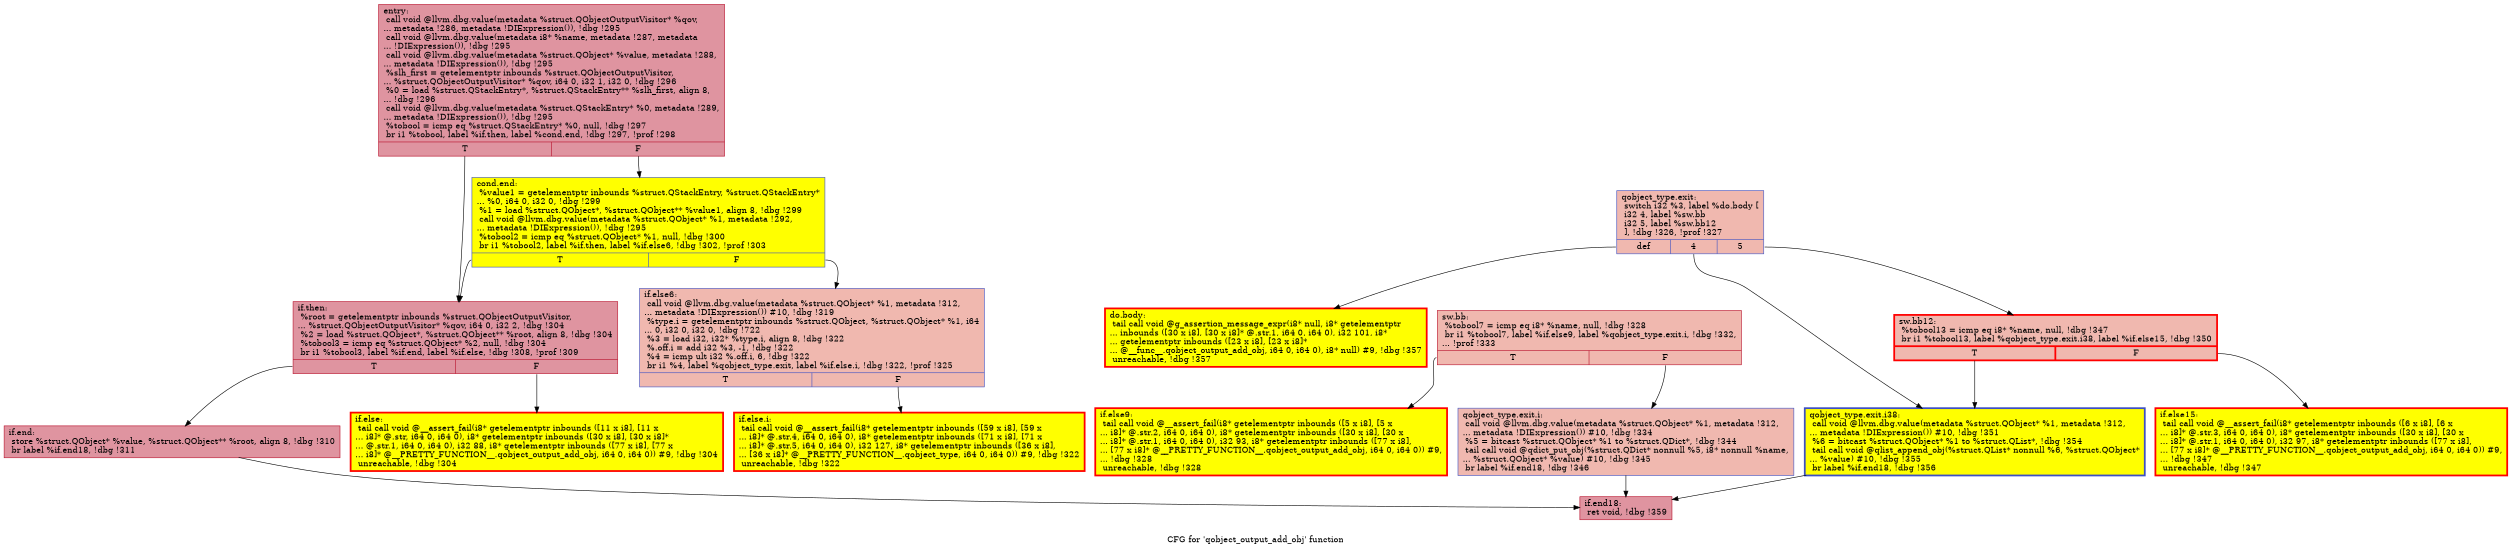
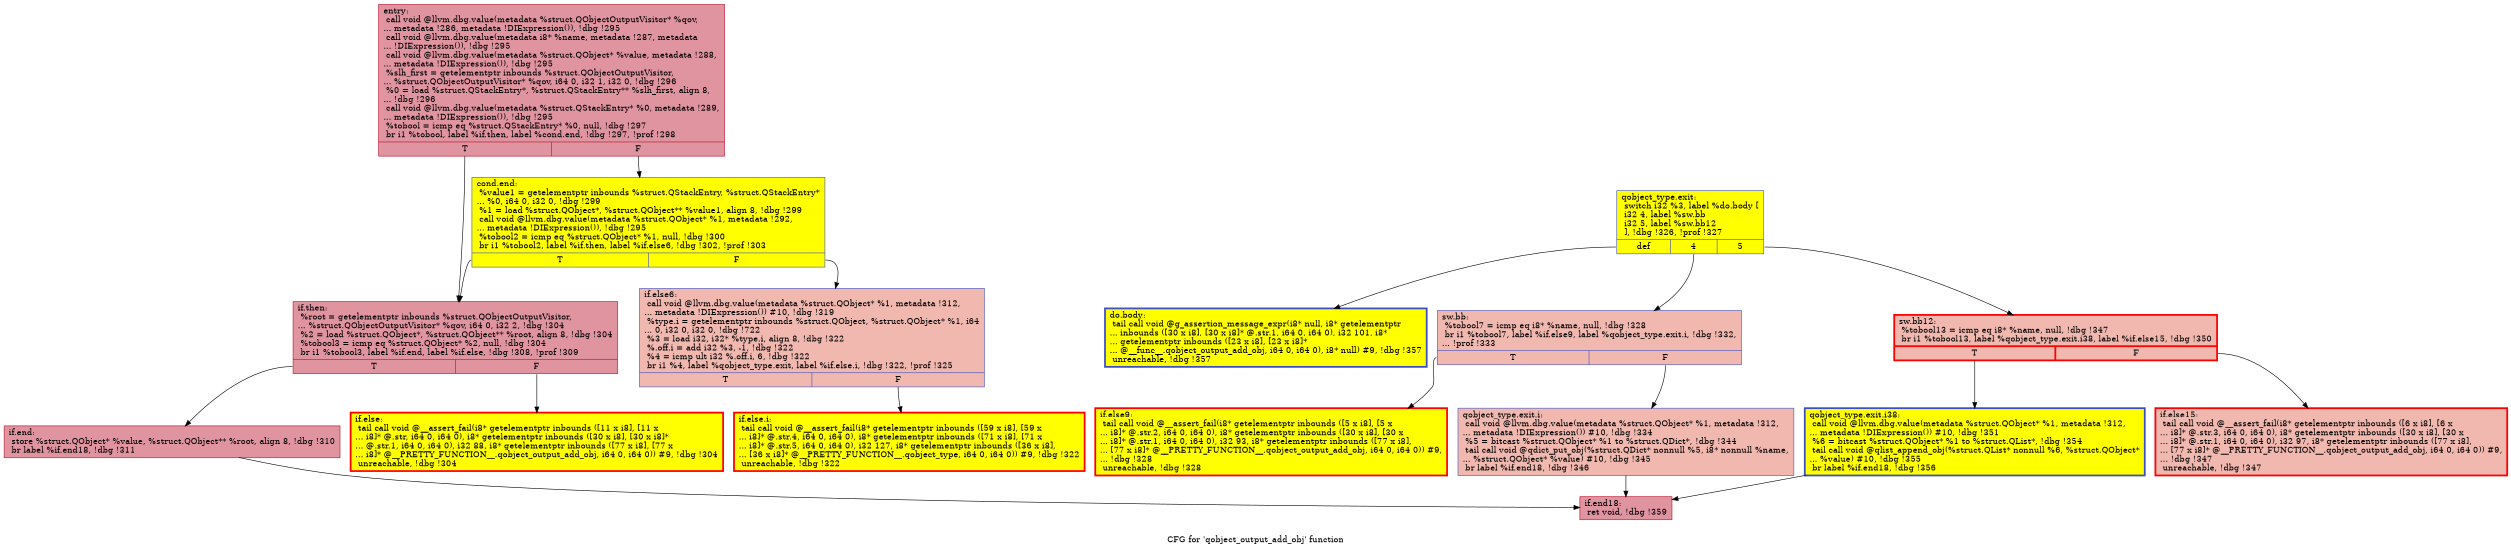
(1690, 222) -> (1690, 222)
(1804, 328) -> (1683, 285)
(1266, 338) -> (1266, 338)
(1589, 338) -> (1589, 338)
(2331, 442) -> (2331, 442)
